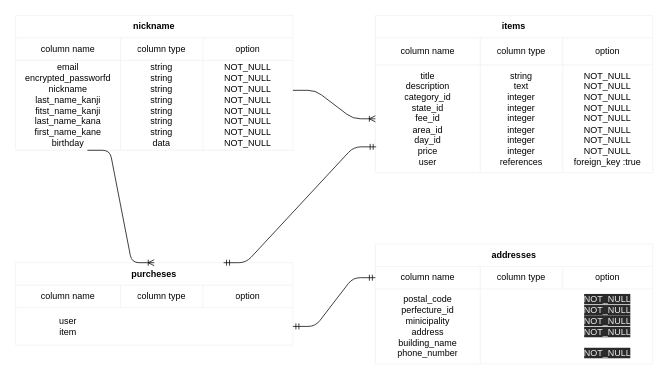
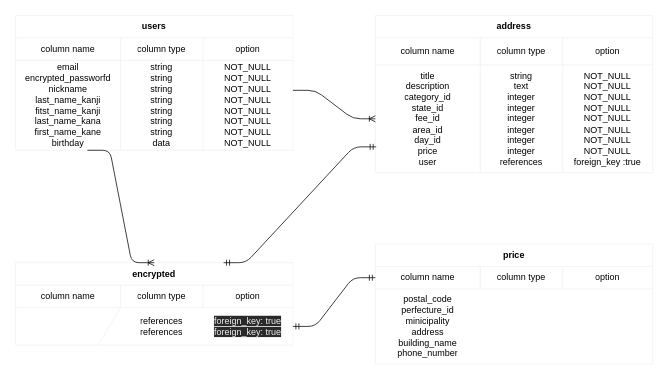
(154, 27) -> (154, 27)
(514, 27) -> (514, 27)
(514, 255) -> (514, 255)
(154, 274) -> (154, 274)
(68, 327) -> none
none -> (162, 327)
none -> (248, 327)
(608, 327) -> none
